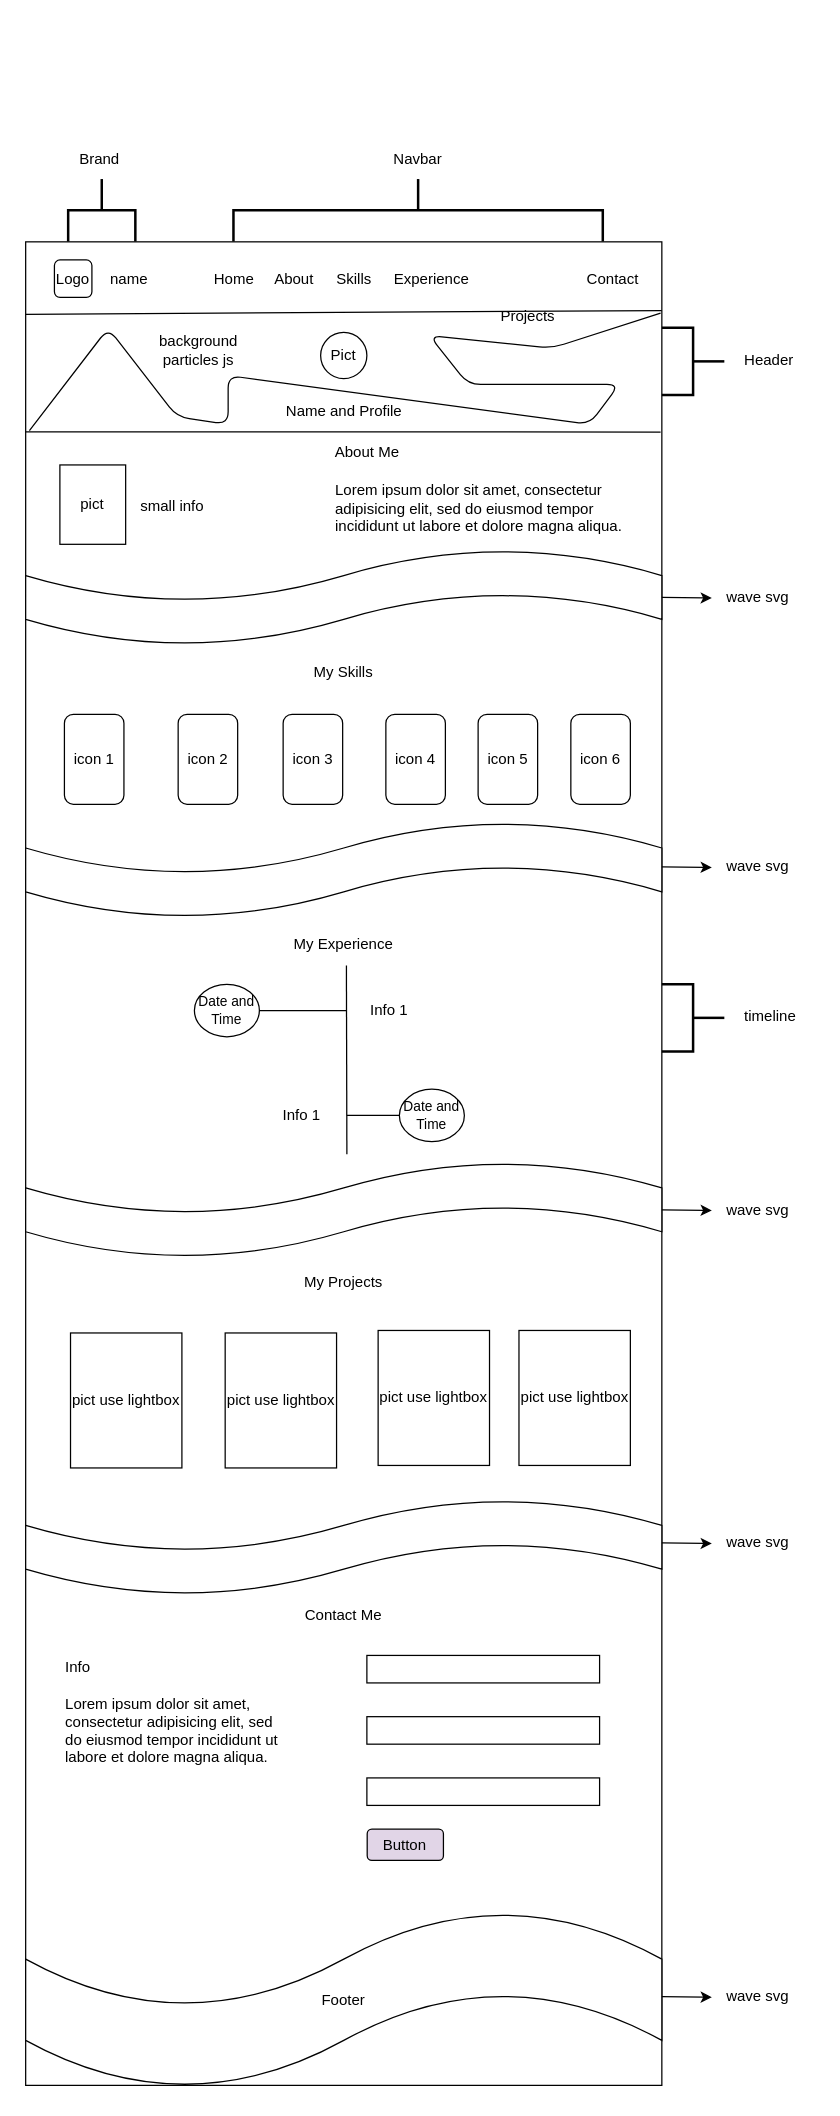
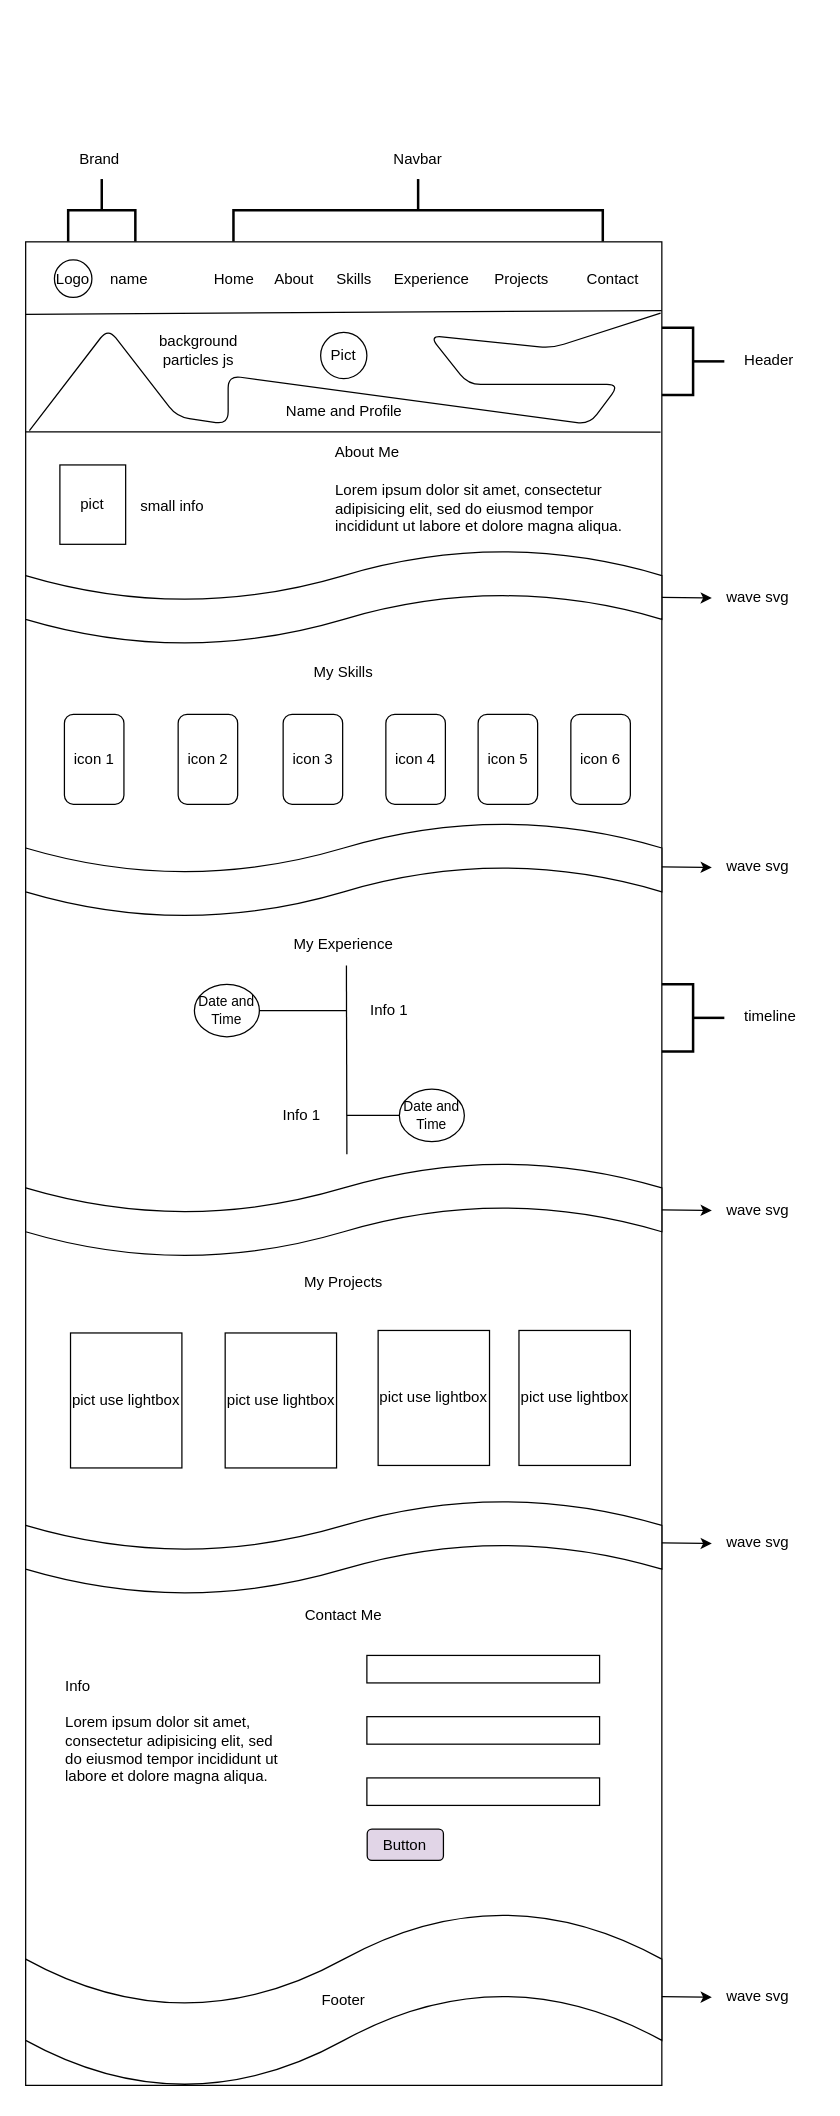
(73, 279) -> (73, 279)
(528, 316) -> (522, 279)
(179, 1733) -> (179, 1751)
